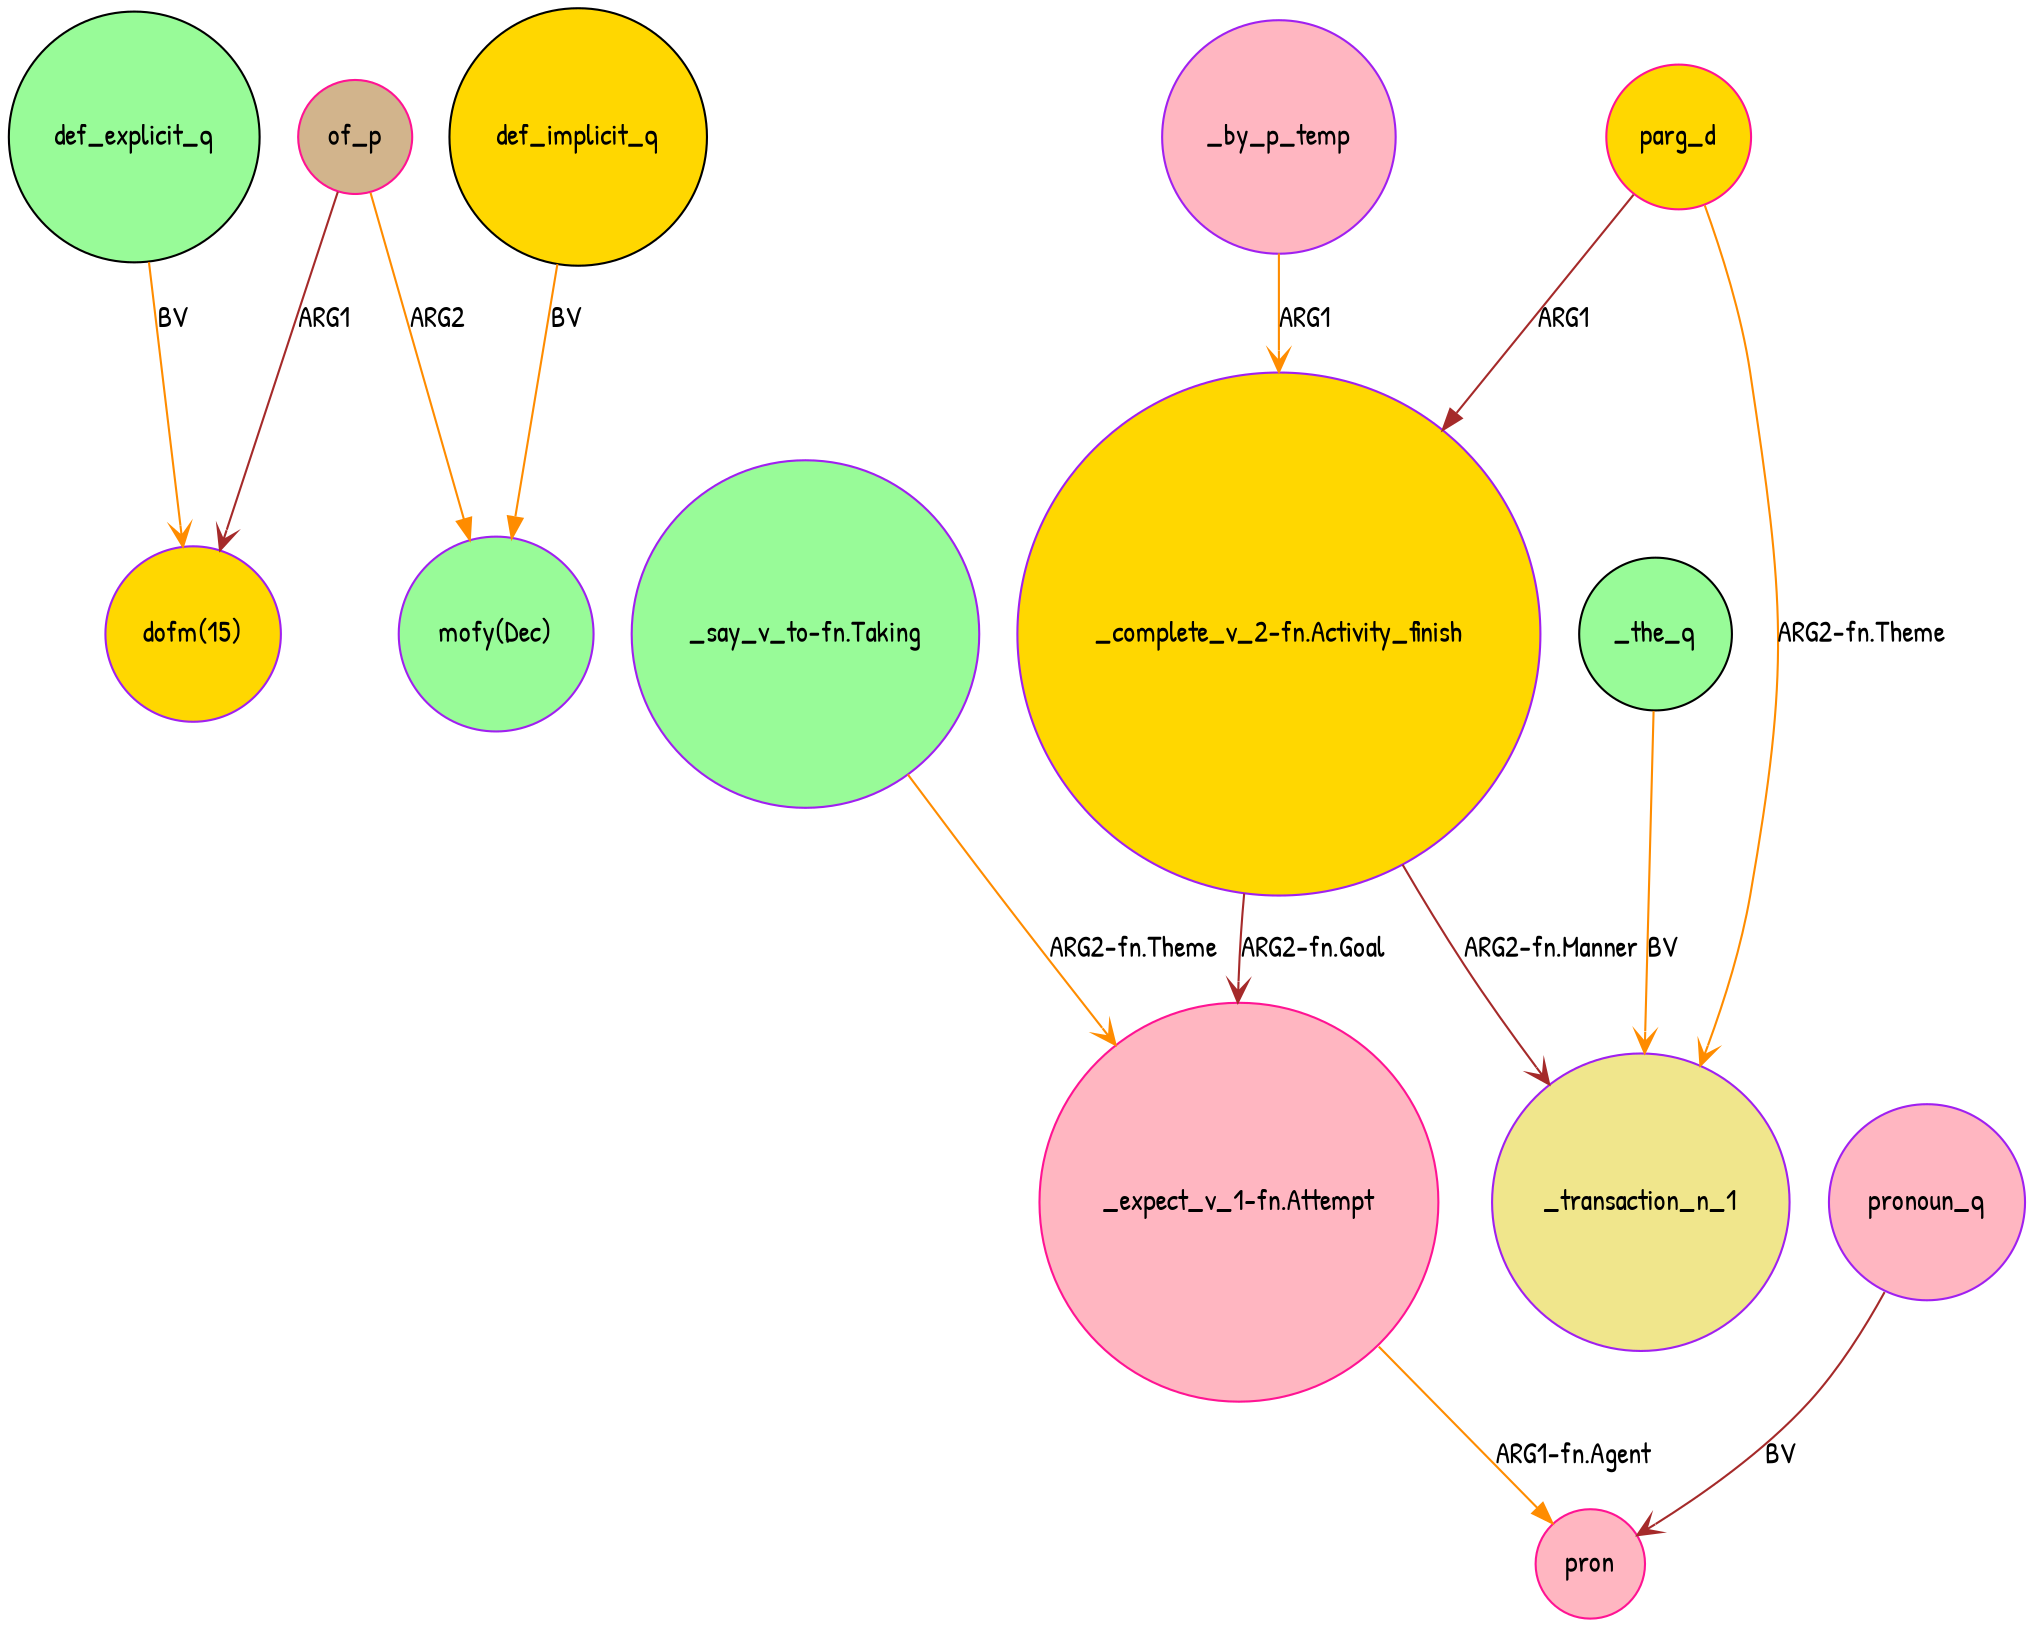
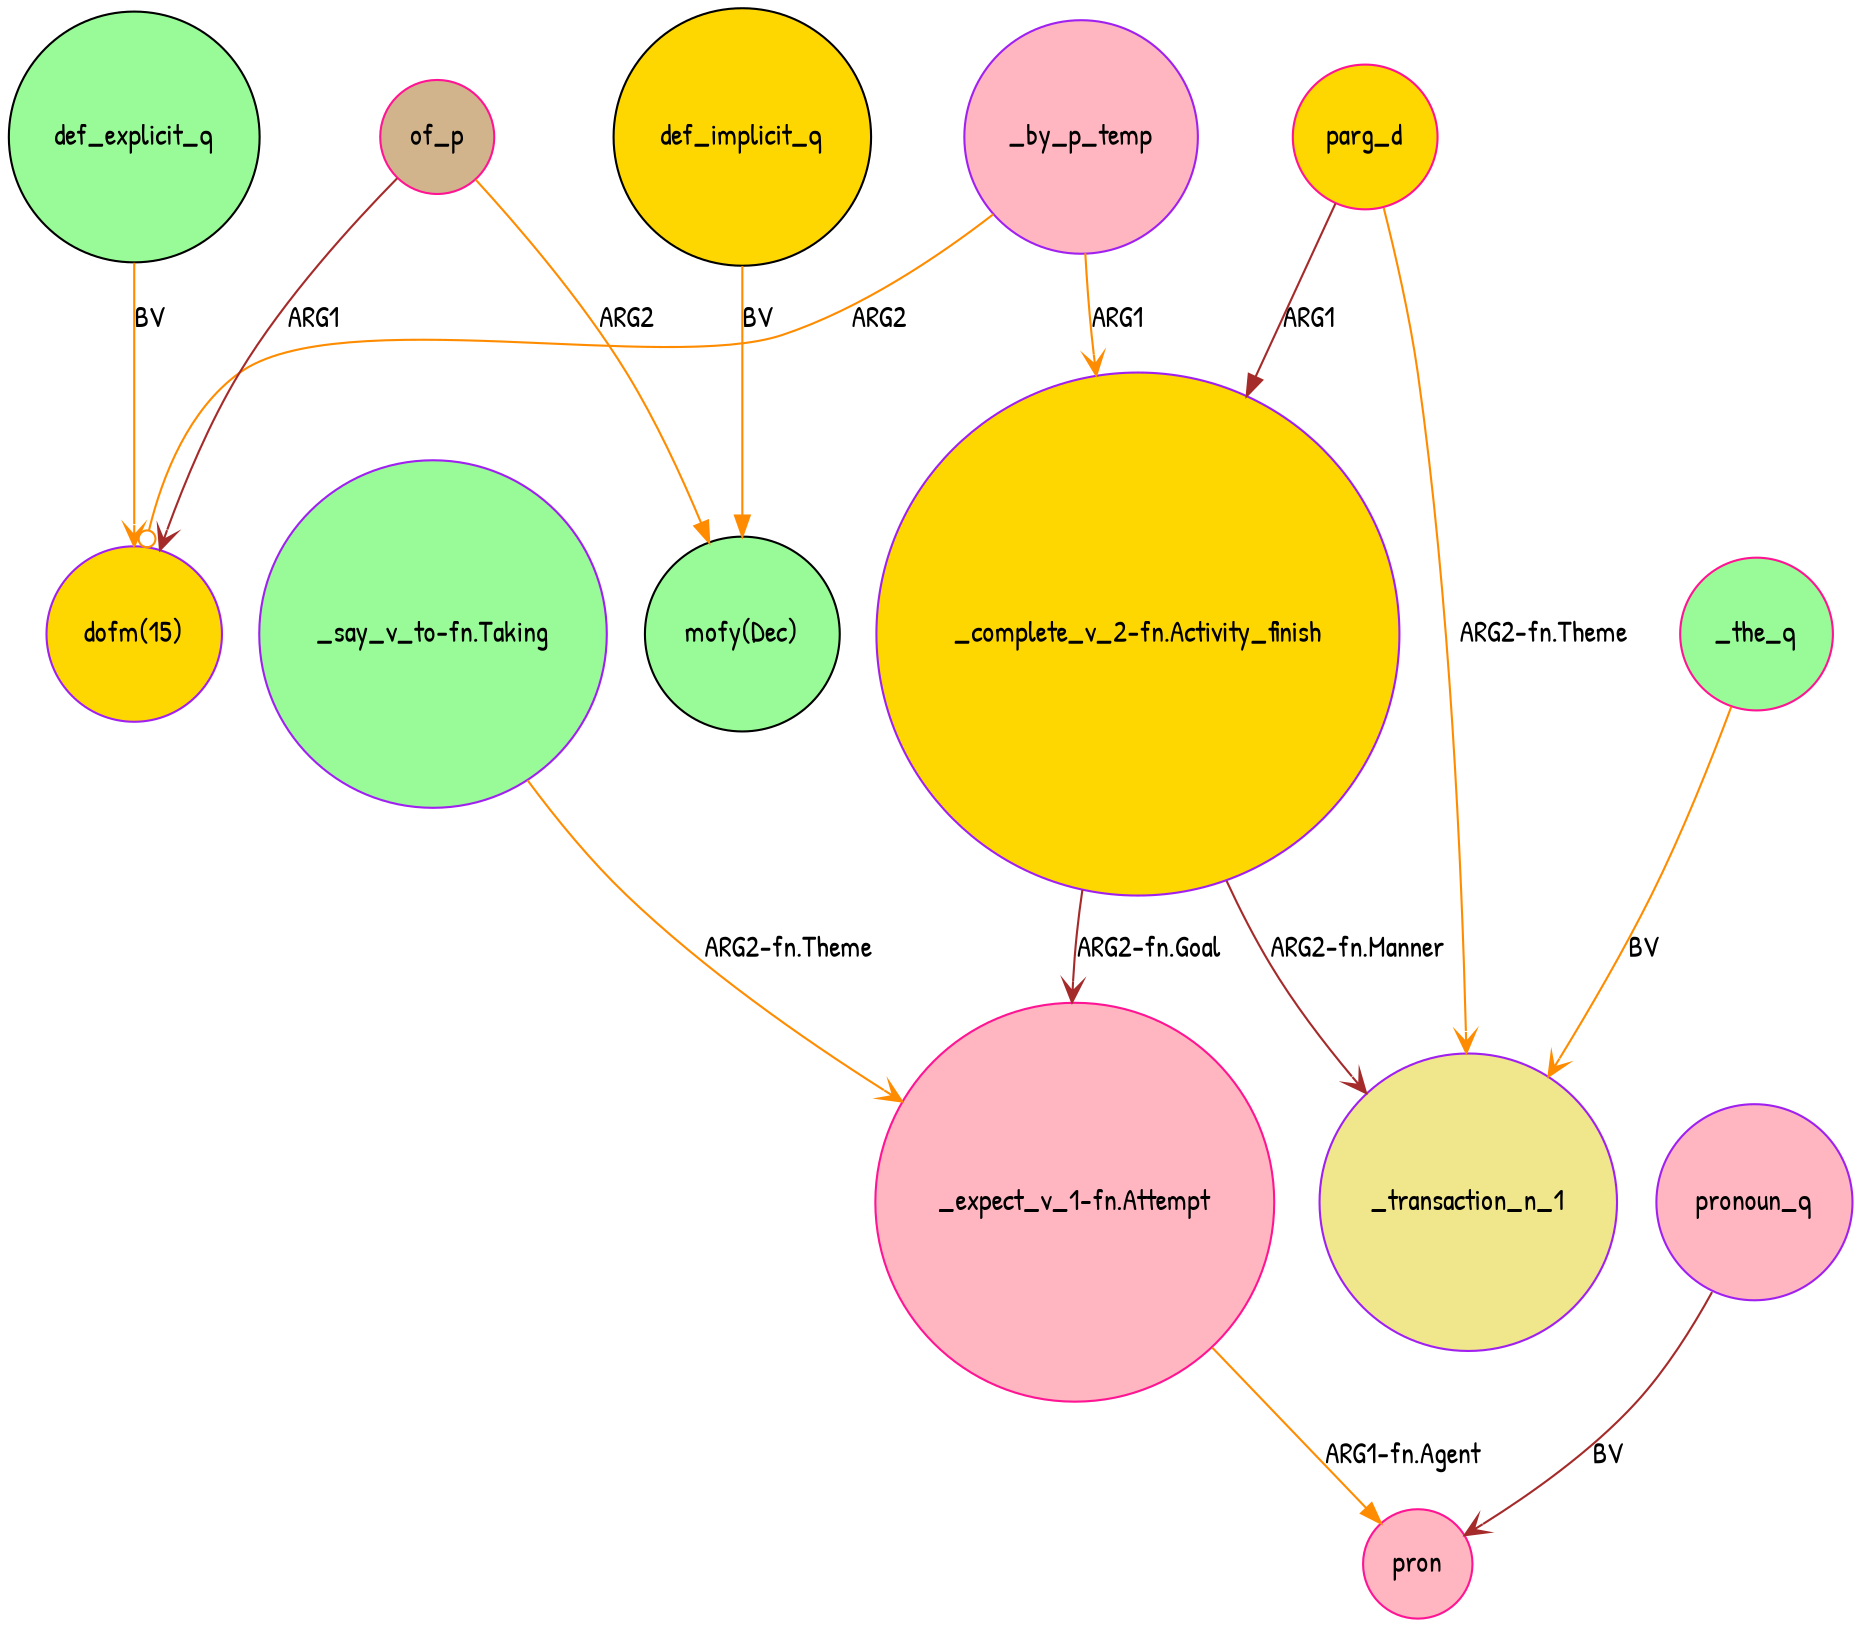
none -> (538, 343)
(496, 634) -> (742, 634)
(1656, 634) -> (1757, 634)
